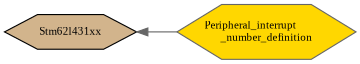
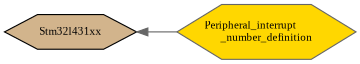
(71, 32) -> (71, 32)
